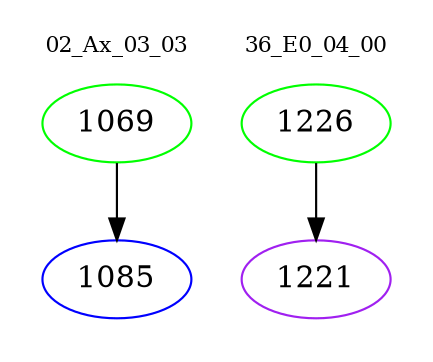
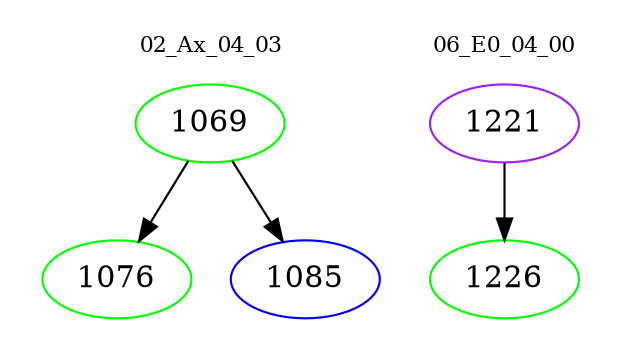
(117, 47) -> (211, 47)
(316, 47) -> (505, 47)
(316, 191) -> (505, 191)
none -> (117, 279)
